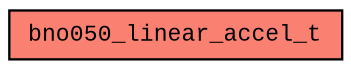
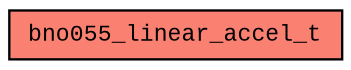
(176, 35) -> (176, 35)
